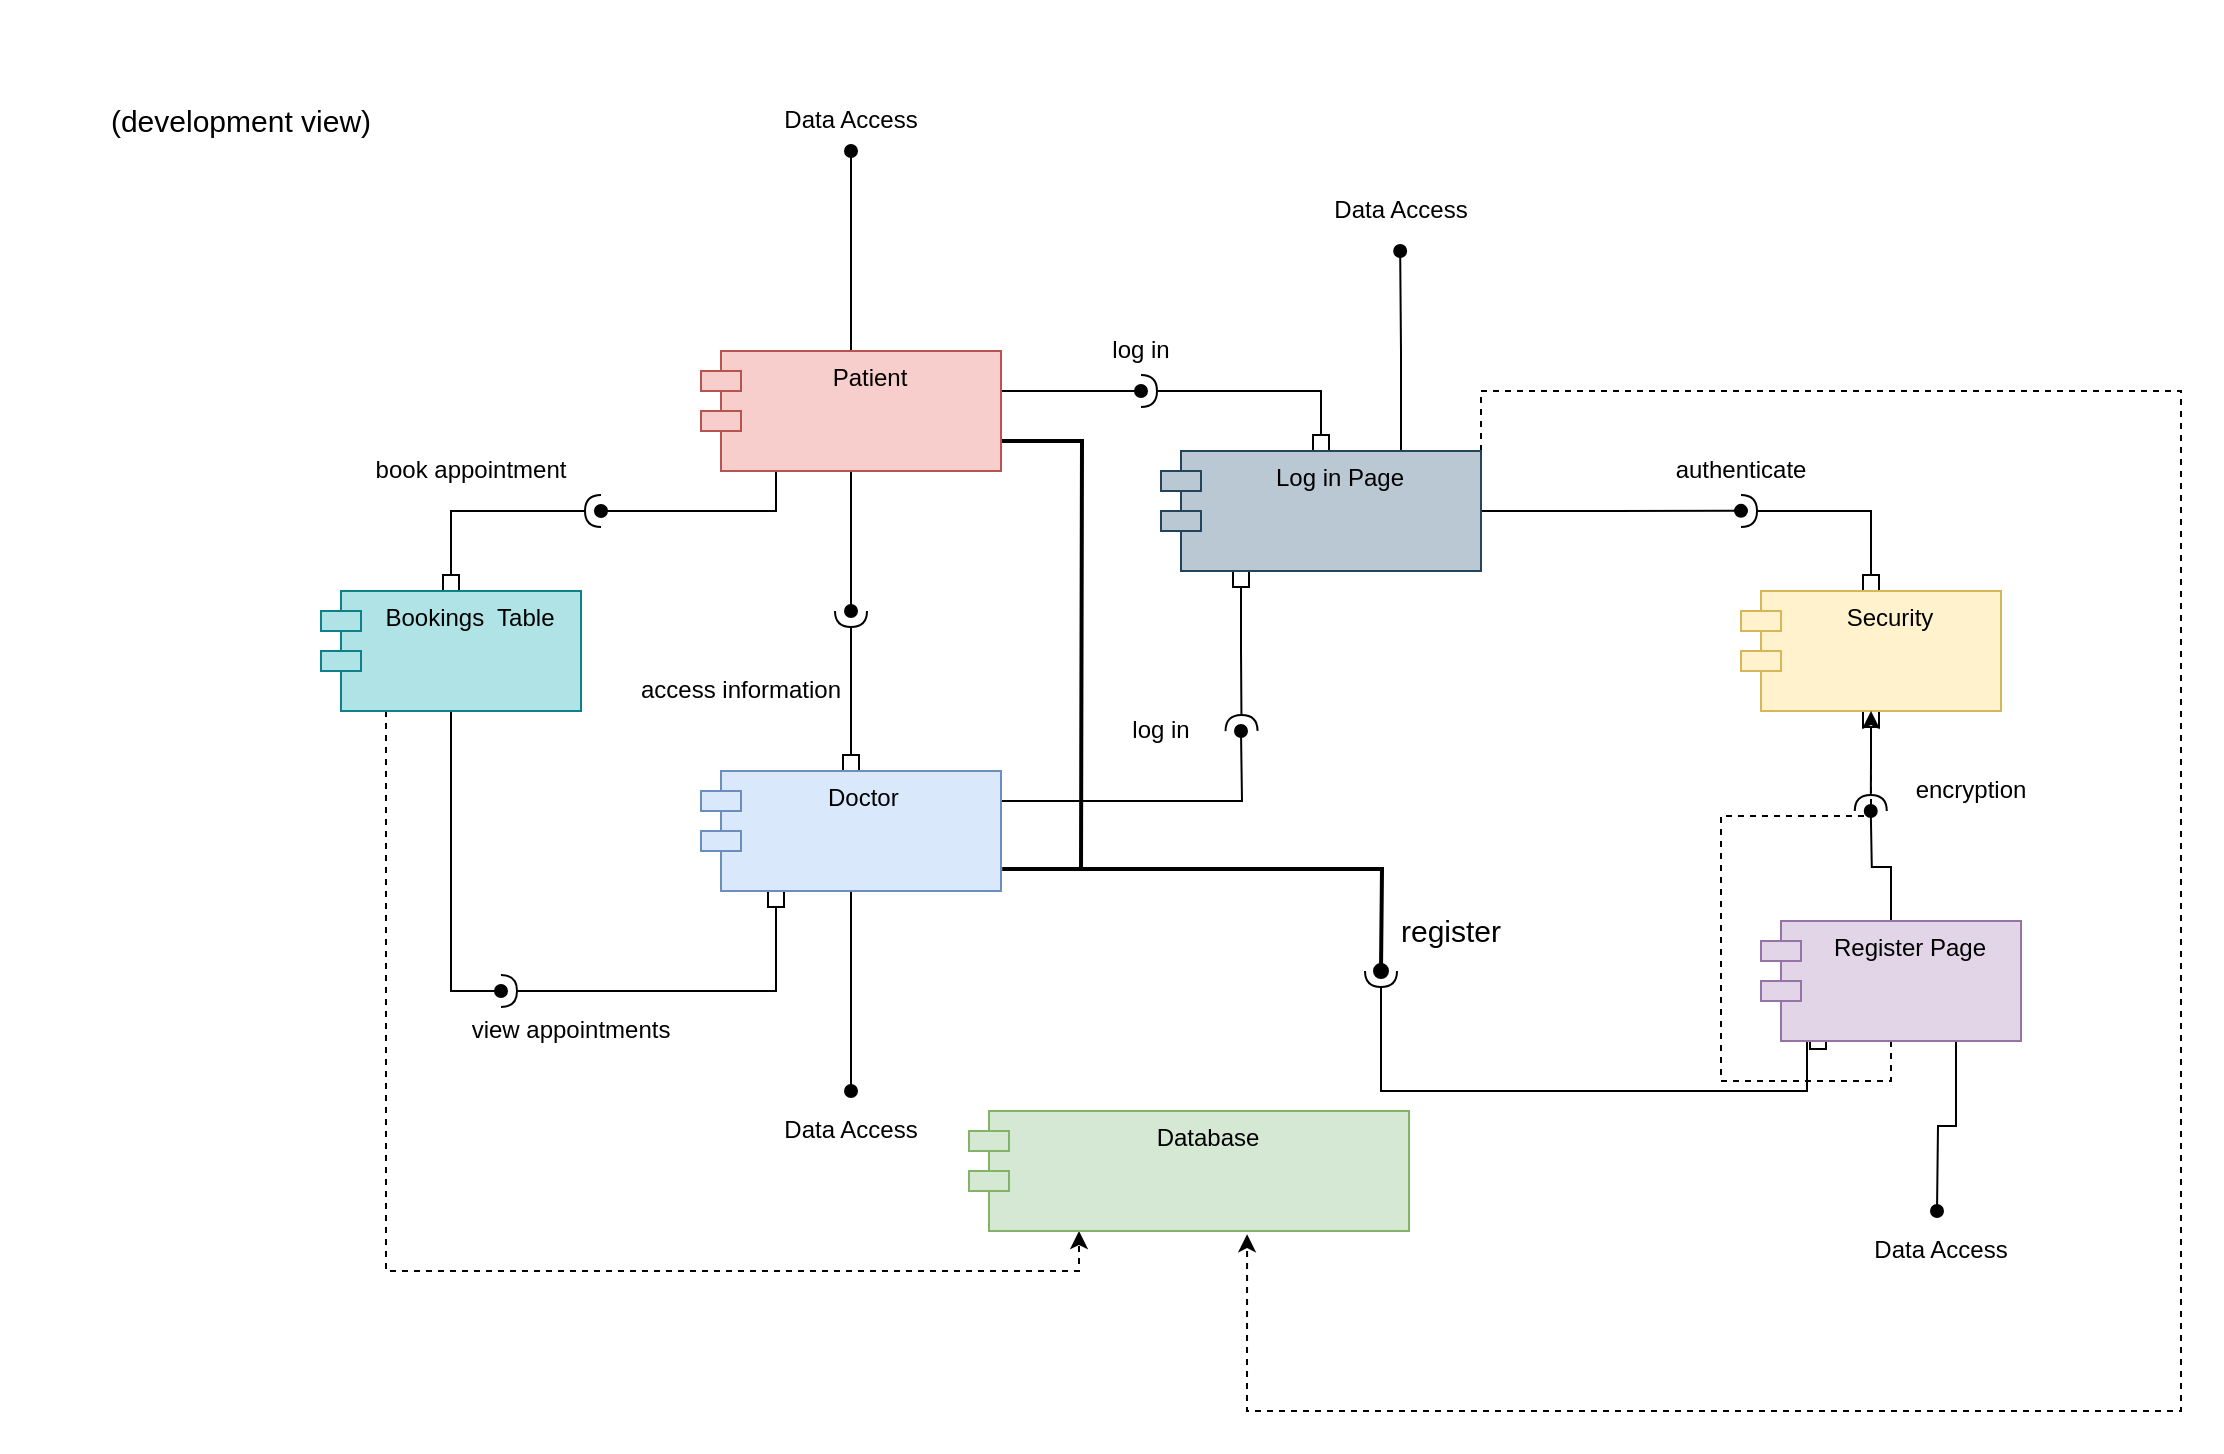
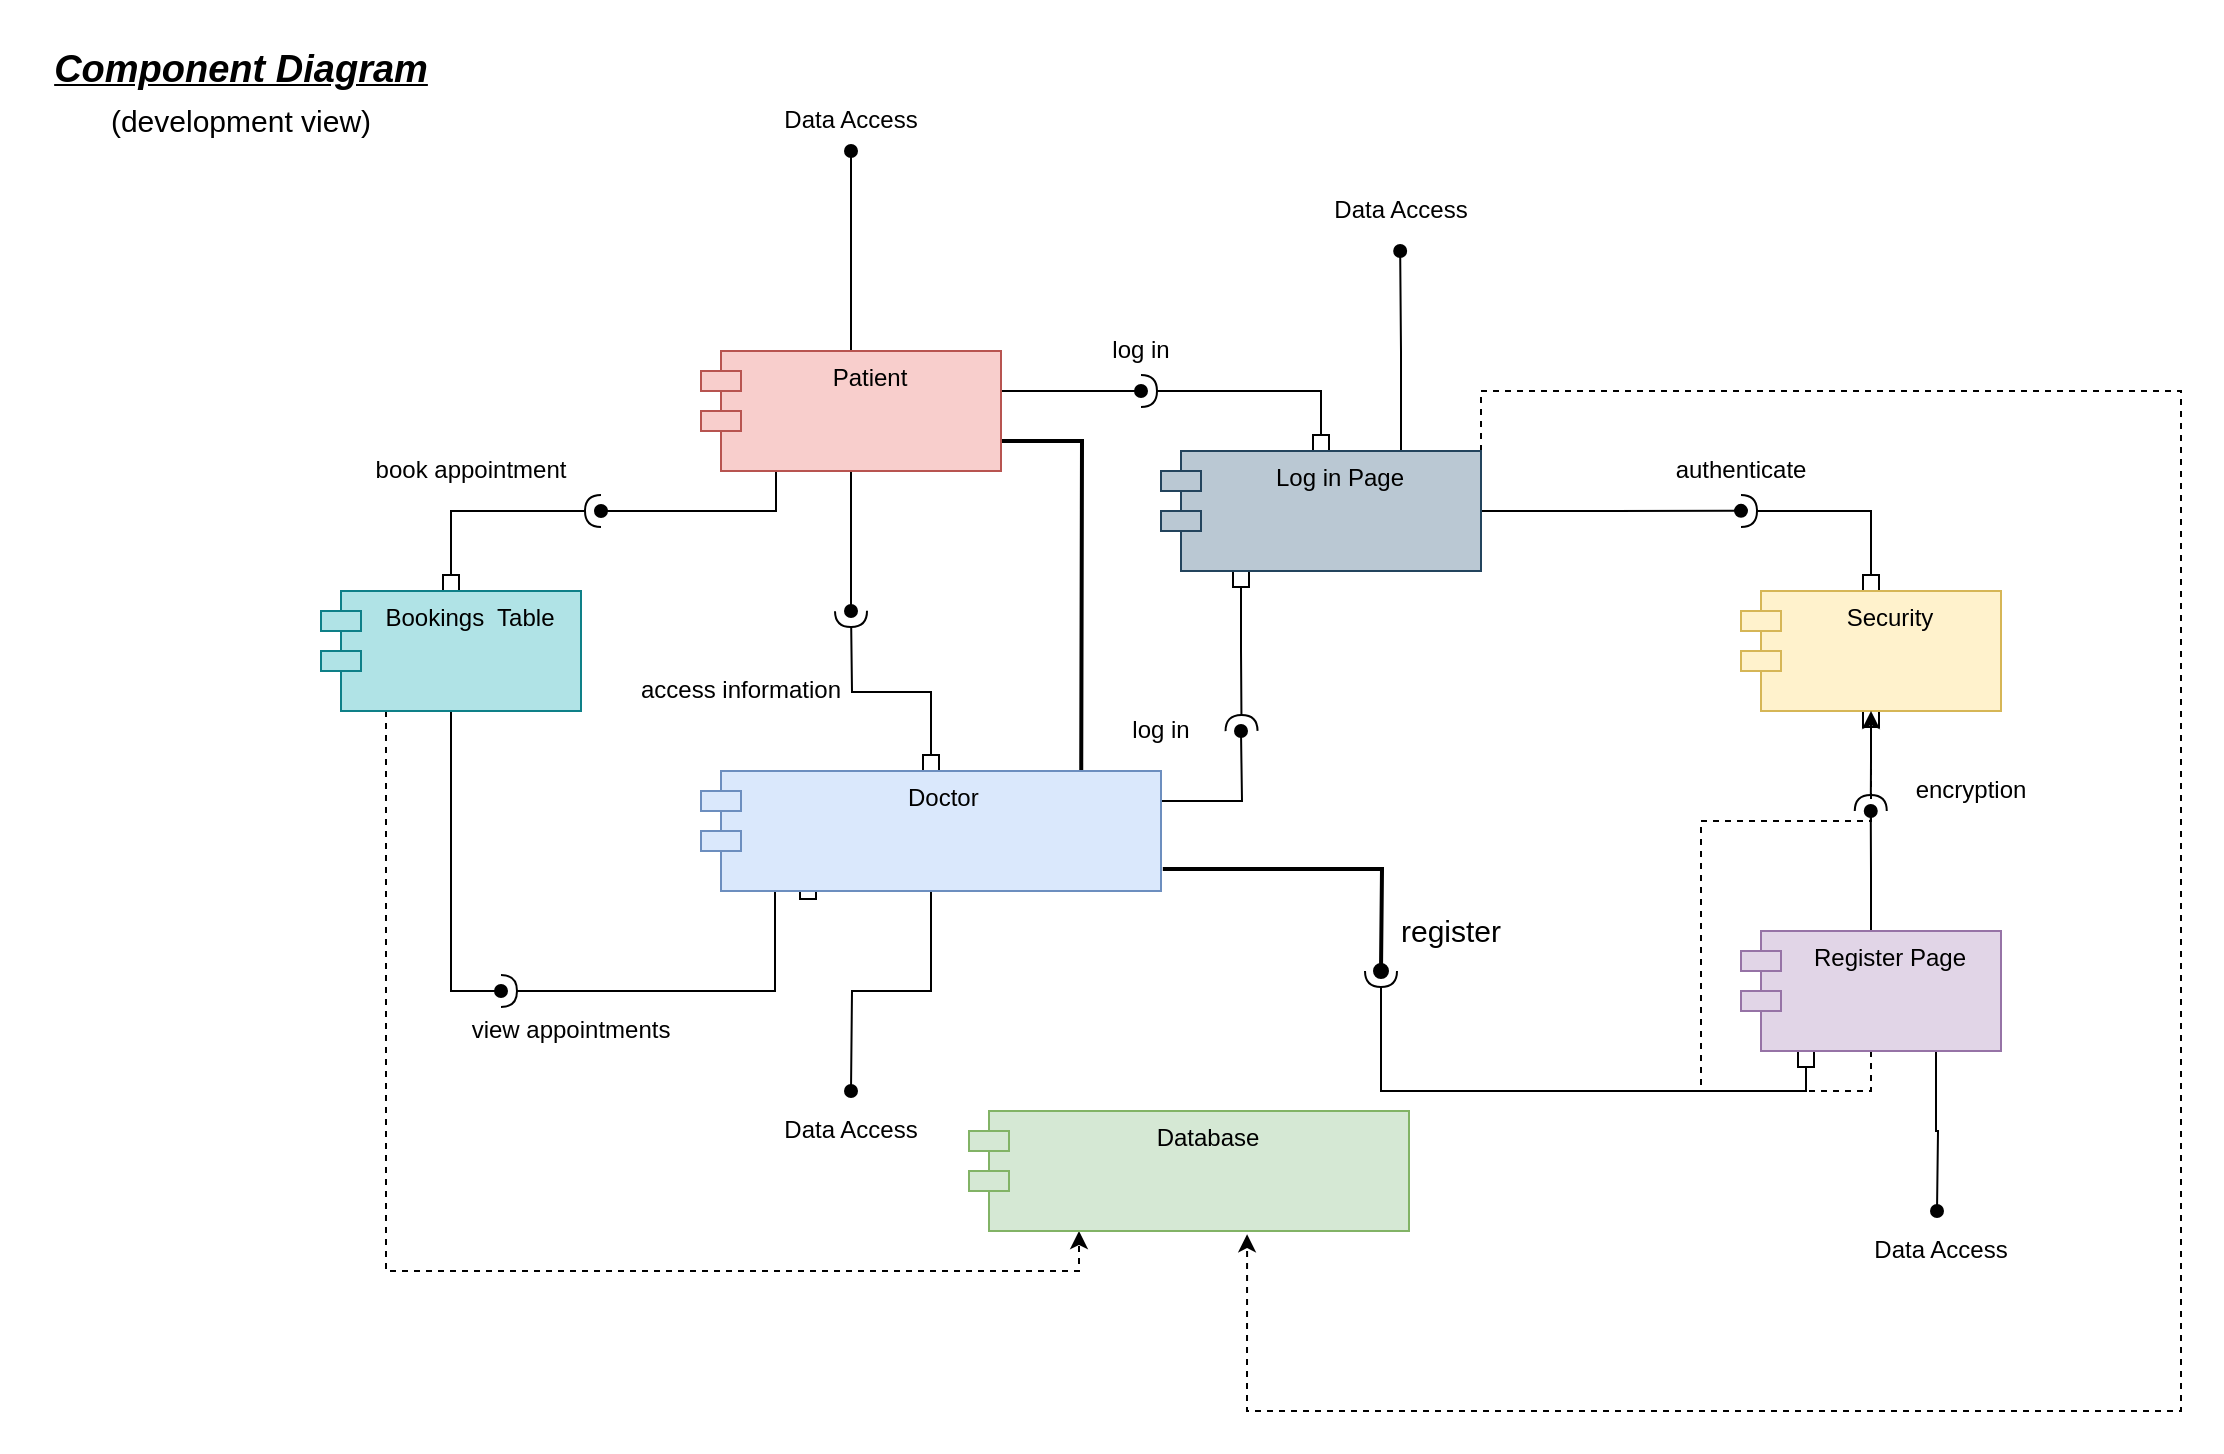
none -> (241, 71)
(851, 831) -> (931, 831)
(1891, 981) -> (1871, 991)
